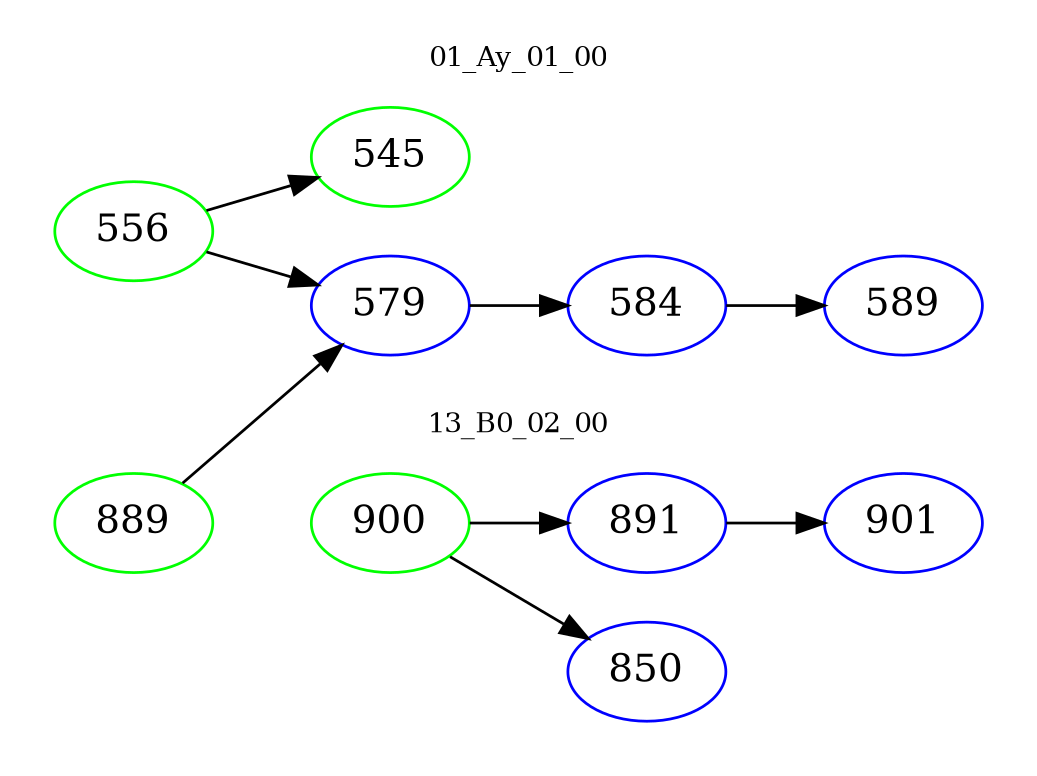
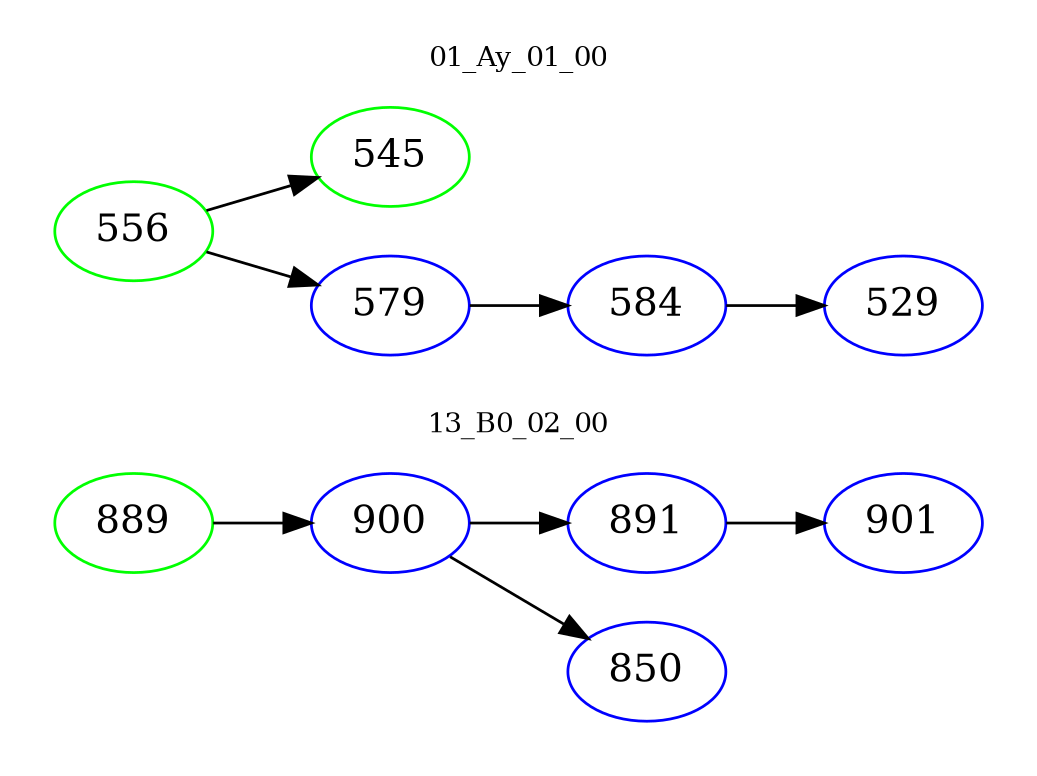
(903, 306) -> (903, 306)
(251, 423) -> (248, 523)
(390, 523) -> (390, 523)
